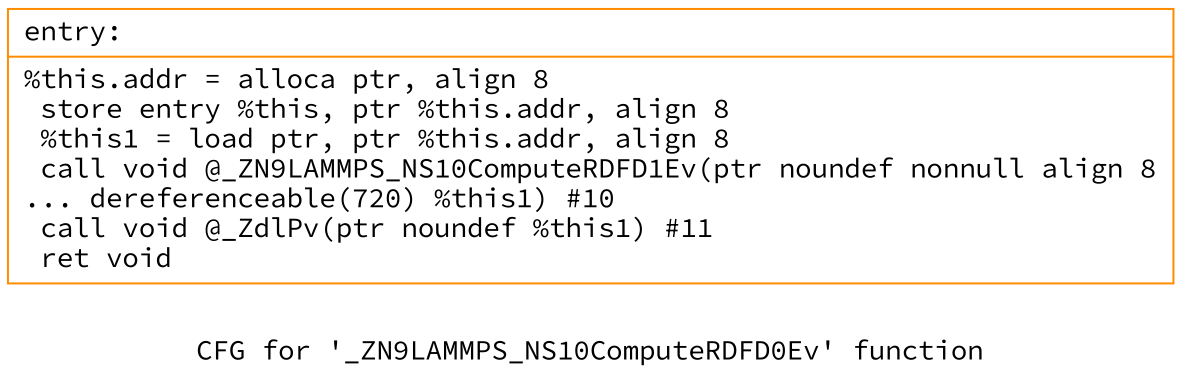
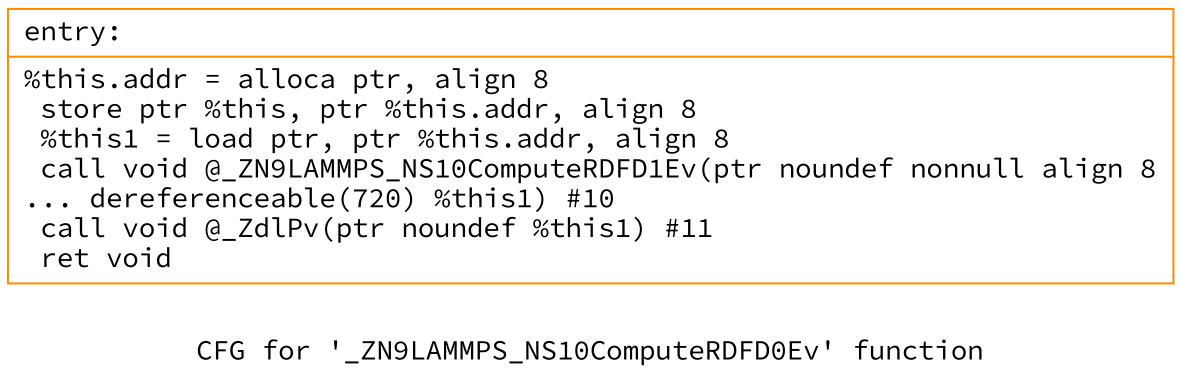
(377, 109) -> (361, 109)
